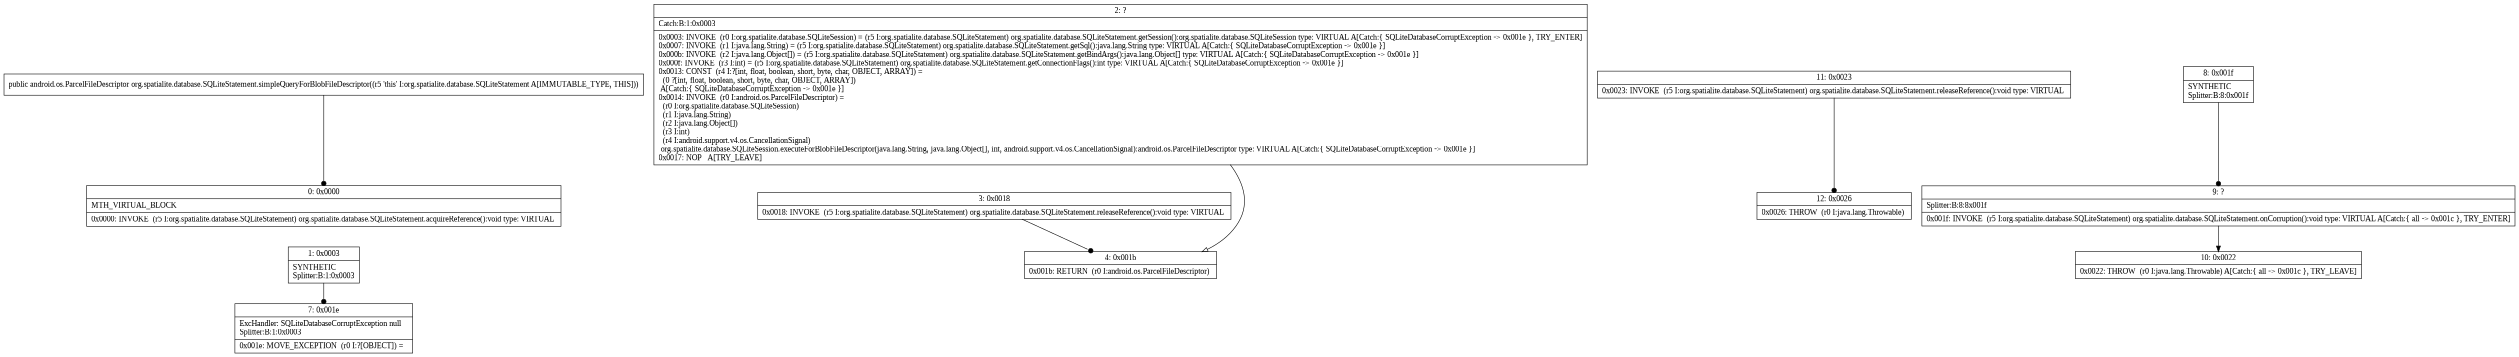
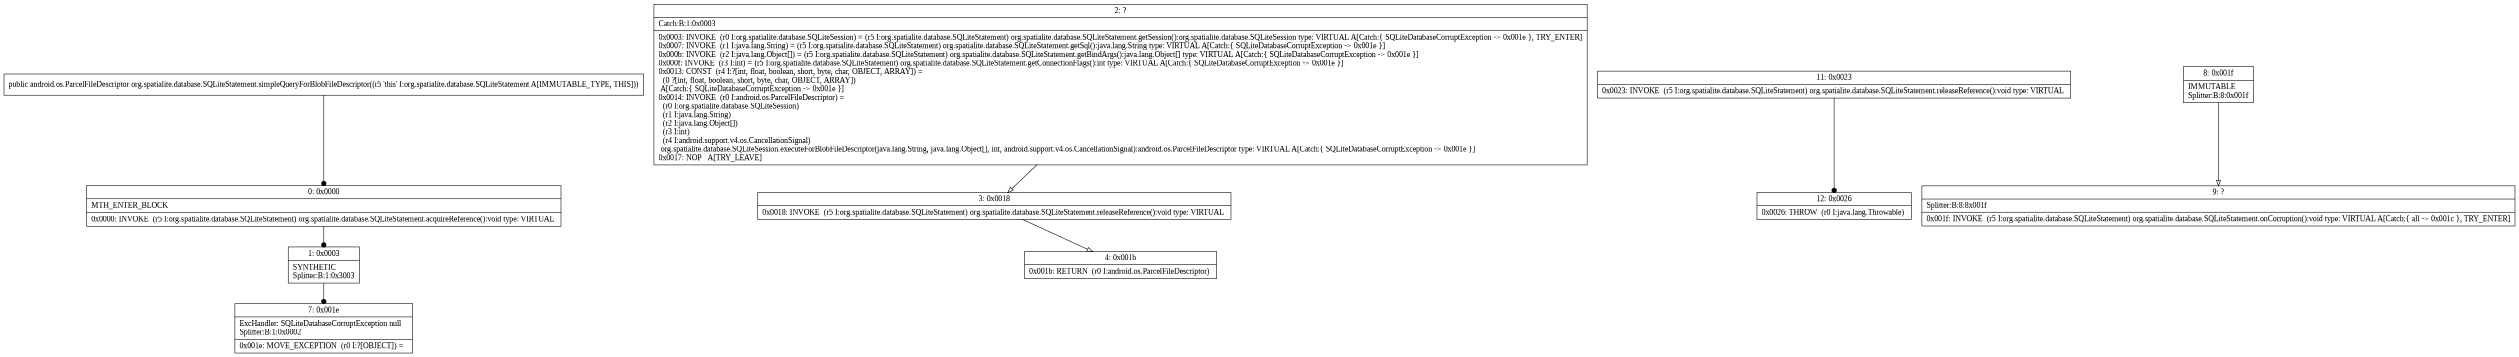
(2210, 87) -> (2212, 87)
(2218, 142) -> (2218, 142)
(134, 205) -> (130, 205)
(1242, 213) -> (1024, 177)
none -> (324, 234)
(1055, 234) -> (1055, 234)
(2218, 265) -> none
(324, 276) -> (324, 276)
(270, 332) -> (270, 332)
